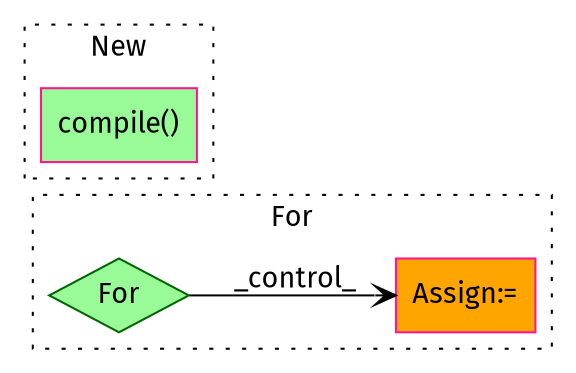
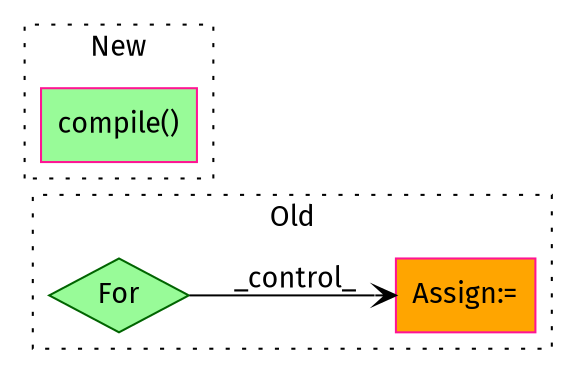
(292, 218) -> (292, 218)
